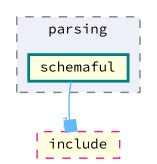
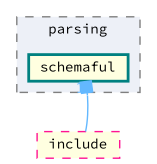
(69, 101) -> (88, 114)
